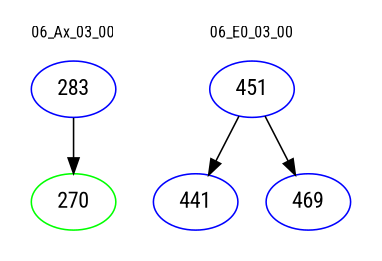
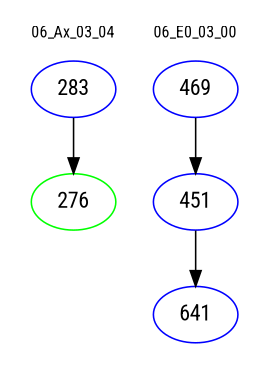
(74, 34) -> (74, 34)
(277, 139) -> (196, 138)
(74, 202) -> (74, 202)
(196, 202) -> (196, 315)
